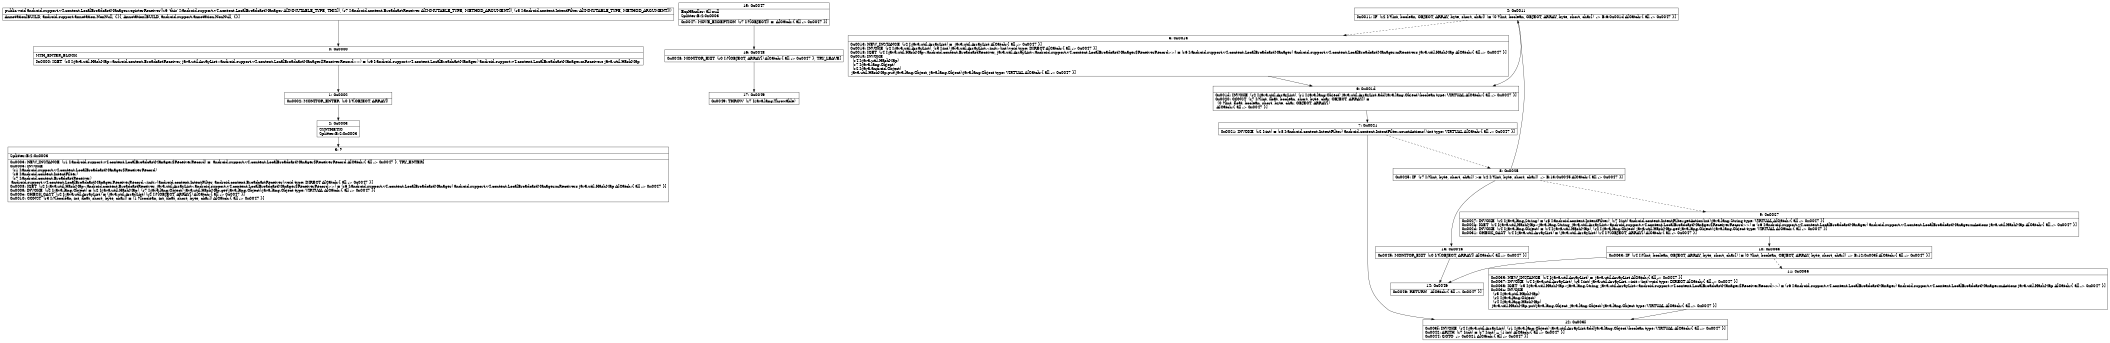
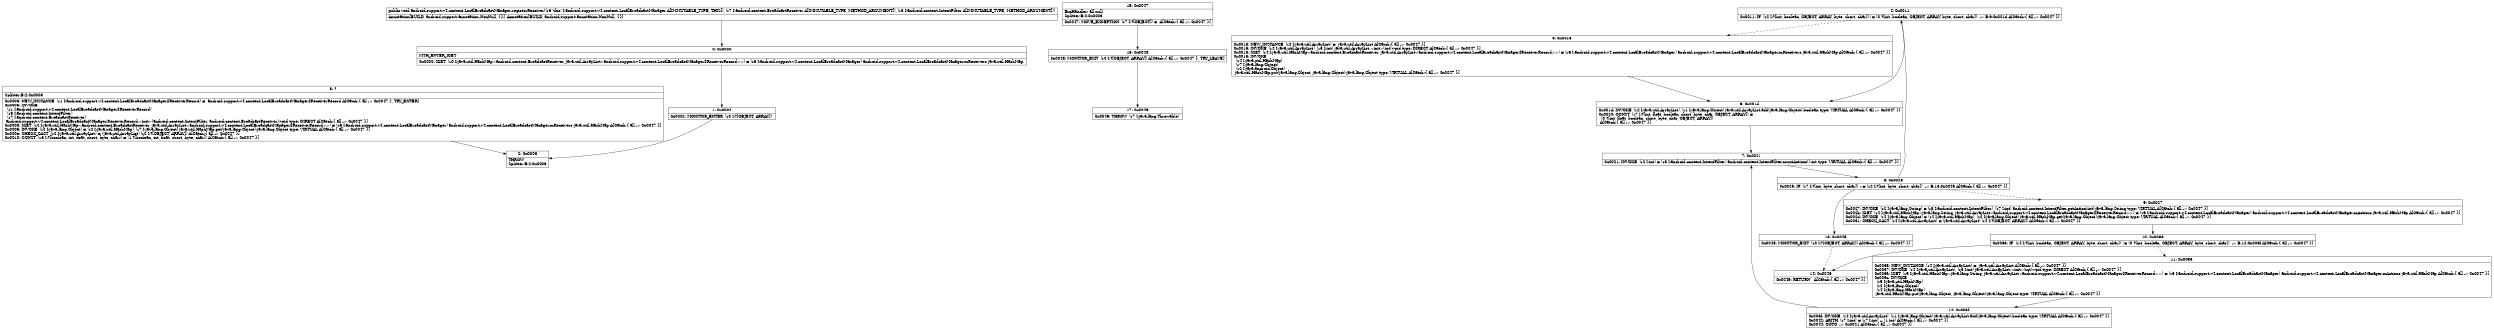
(56, 56) -> (438, 56)
(331, 130) -> (516, 160)
(338, 141) -> (477, 147)
(1437, 151) -> (1821, 171)
(1368, 248) -> (1752, 260)
(1445, 270) -> (1829, 257)
